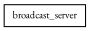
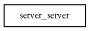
(45, 16) -> (45, 16)
